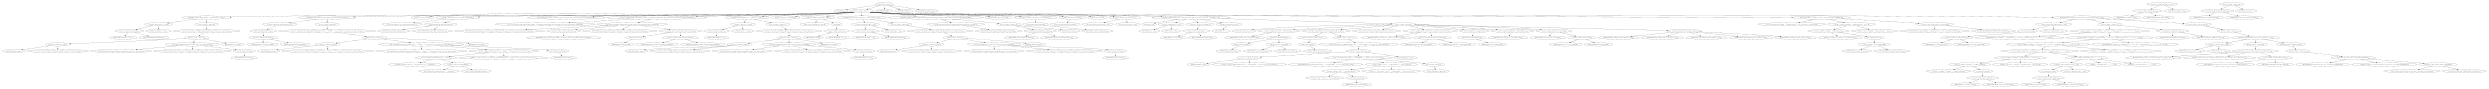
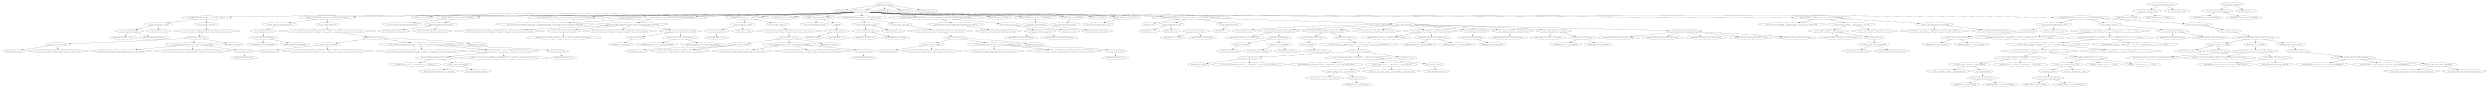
(1128, 24) -> none
(1200, 24) -> none
